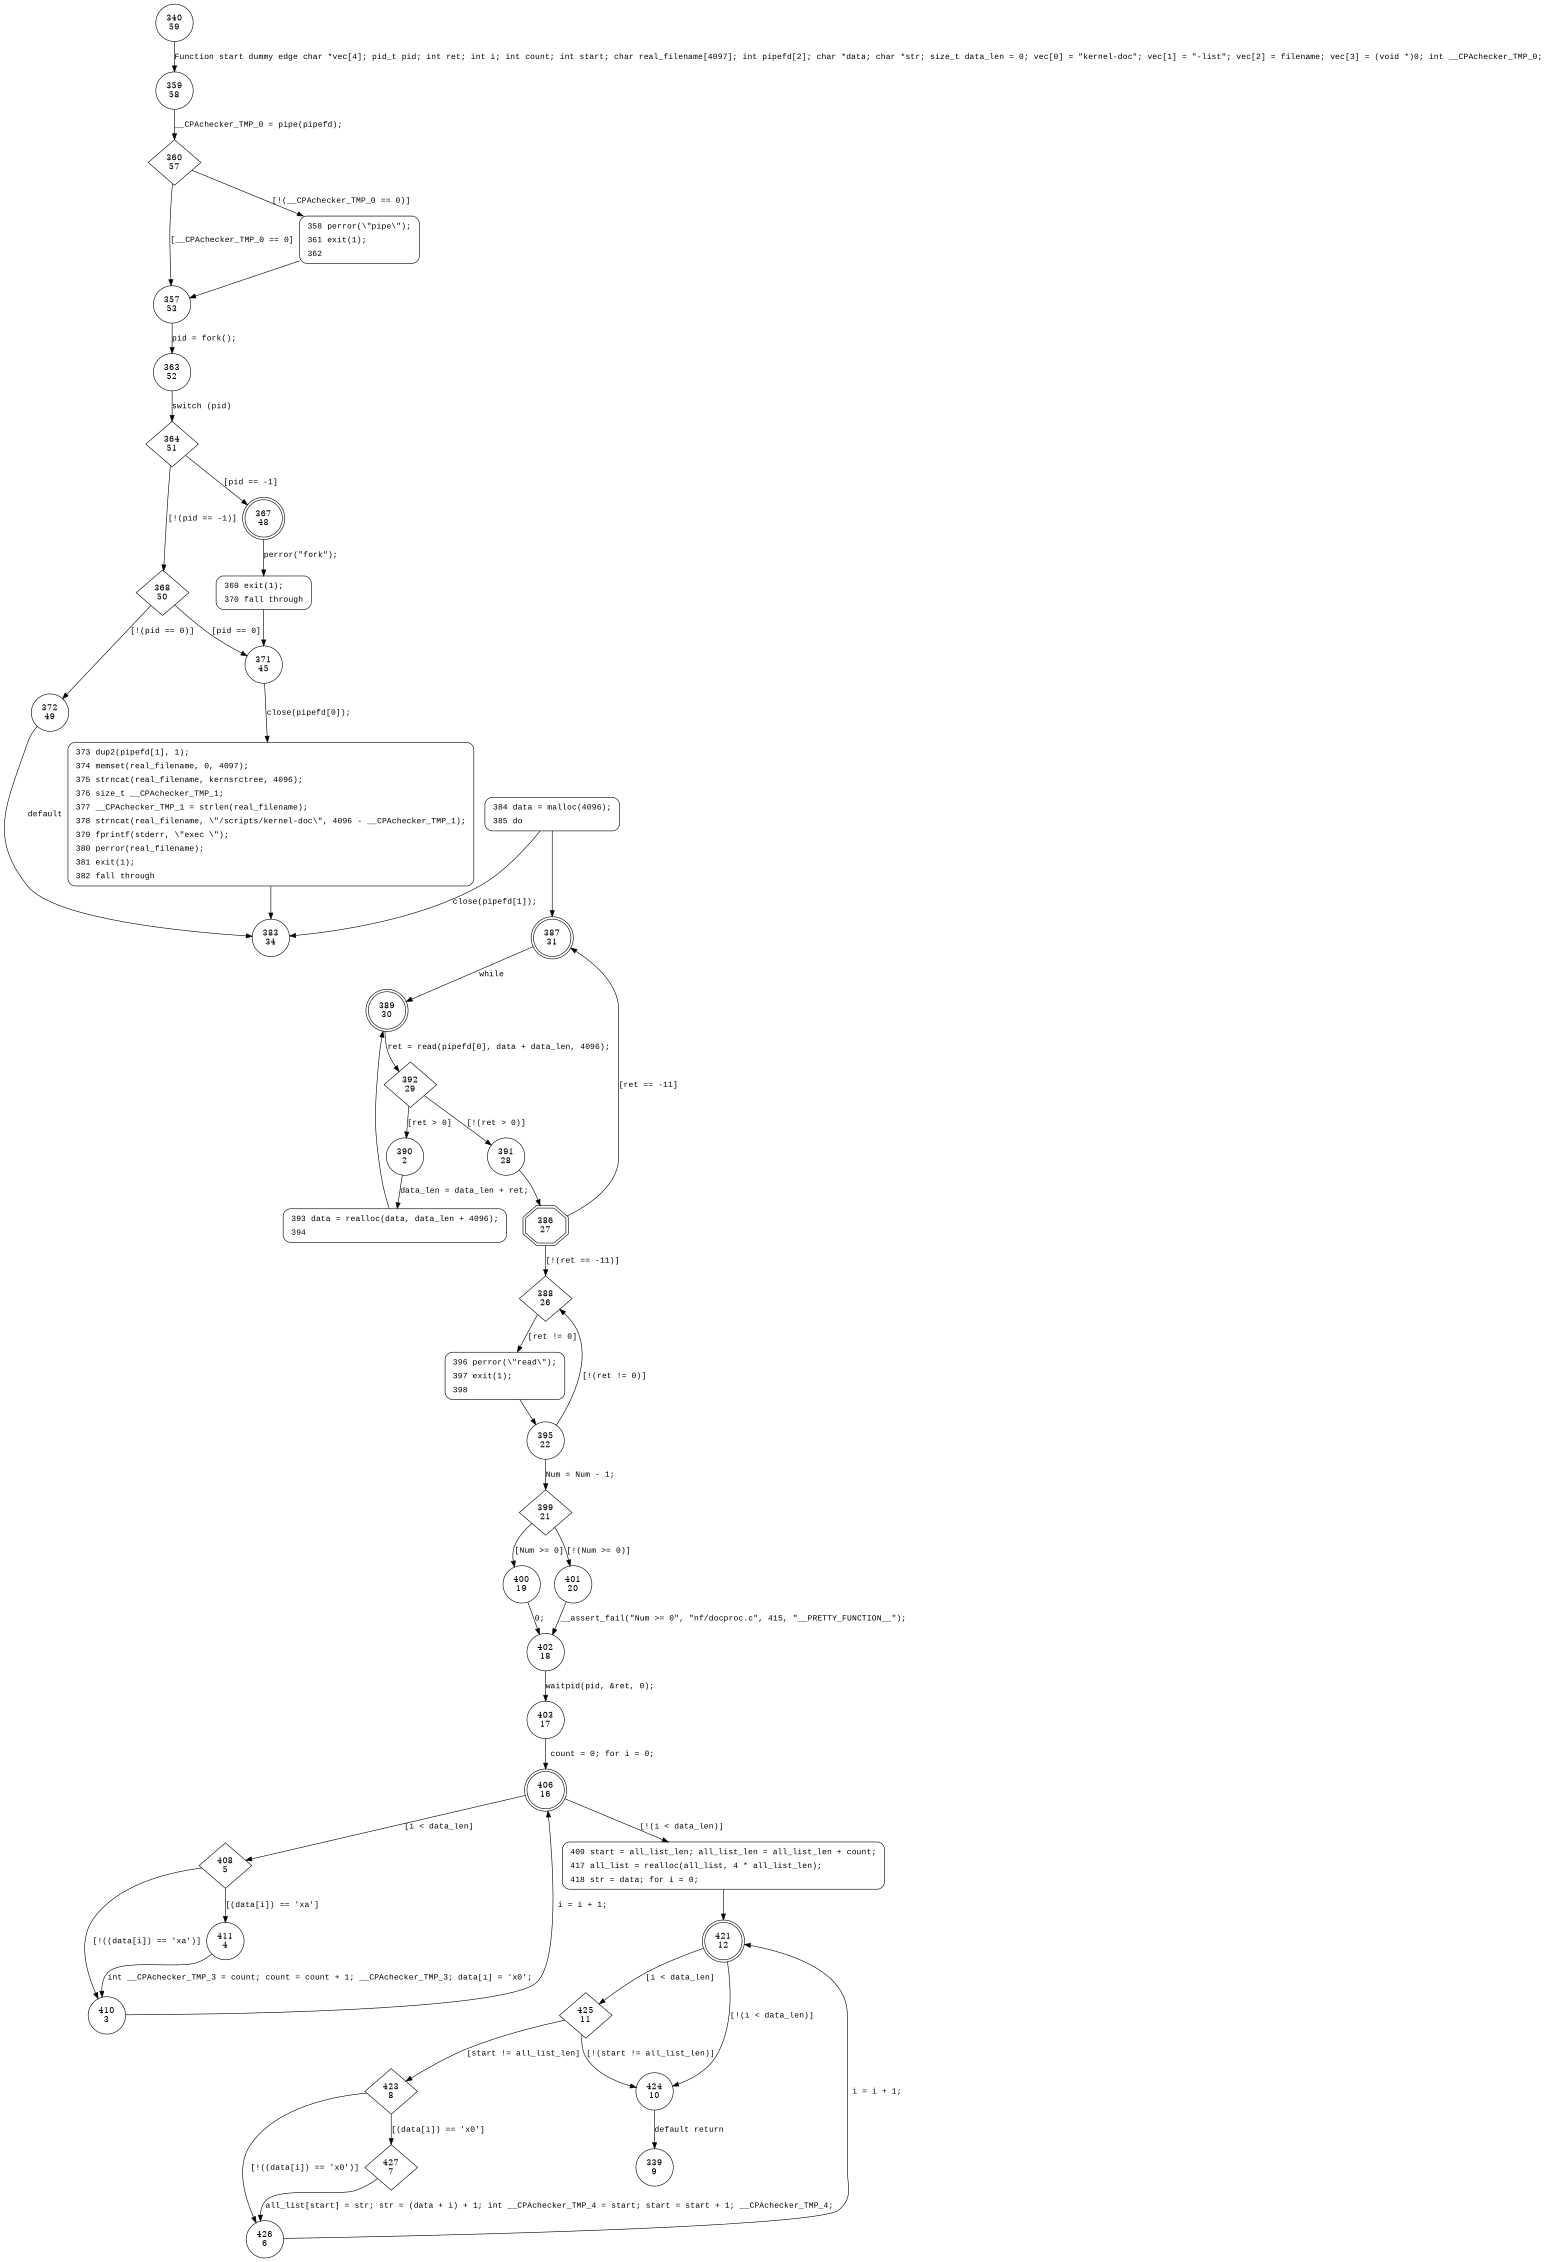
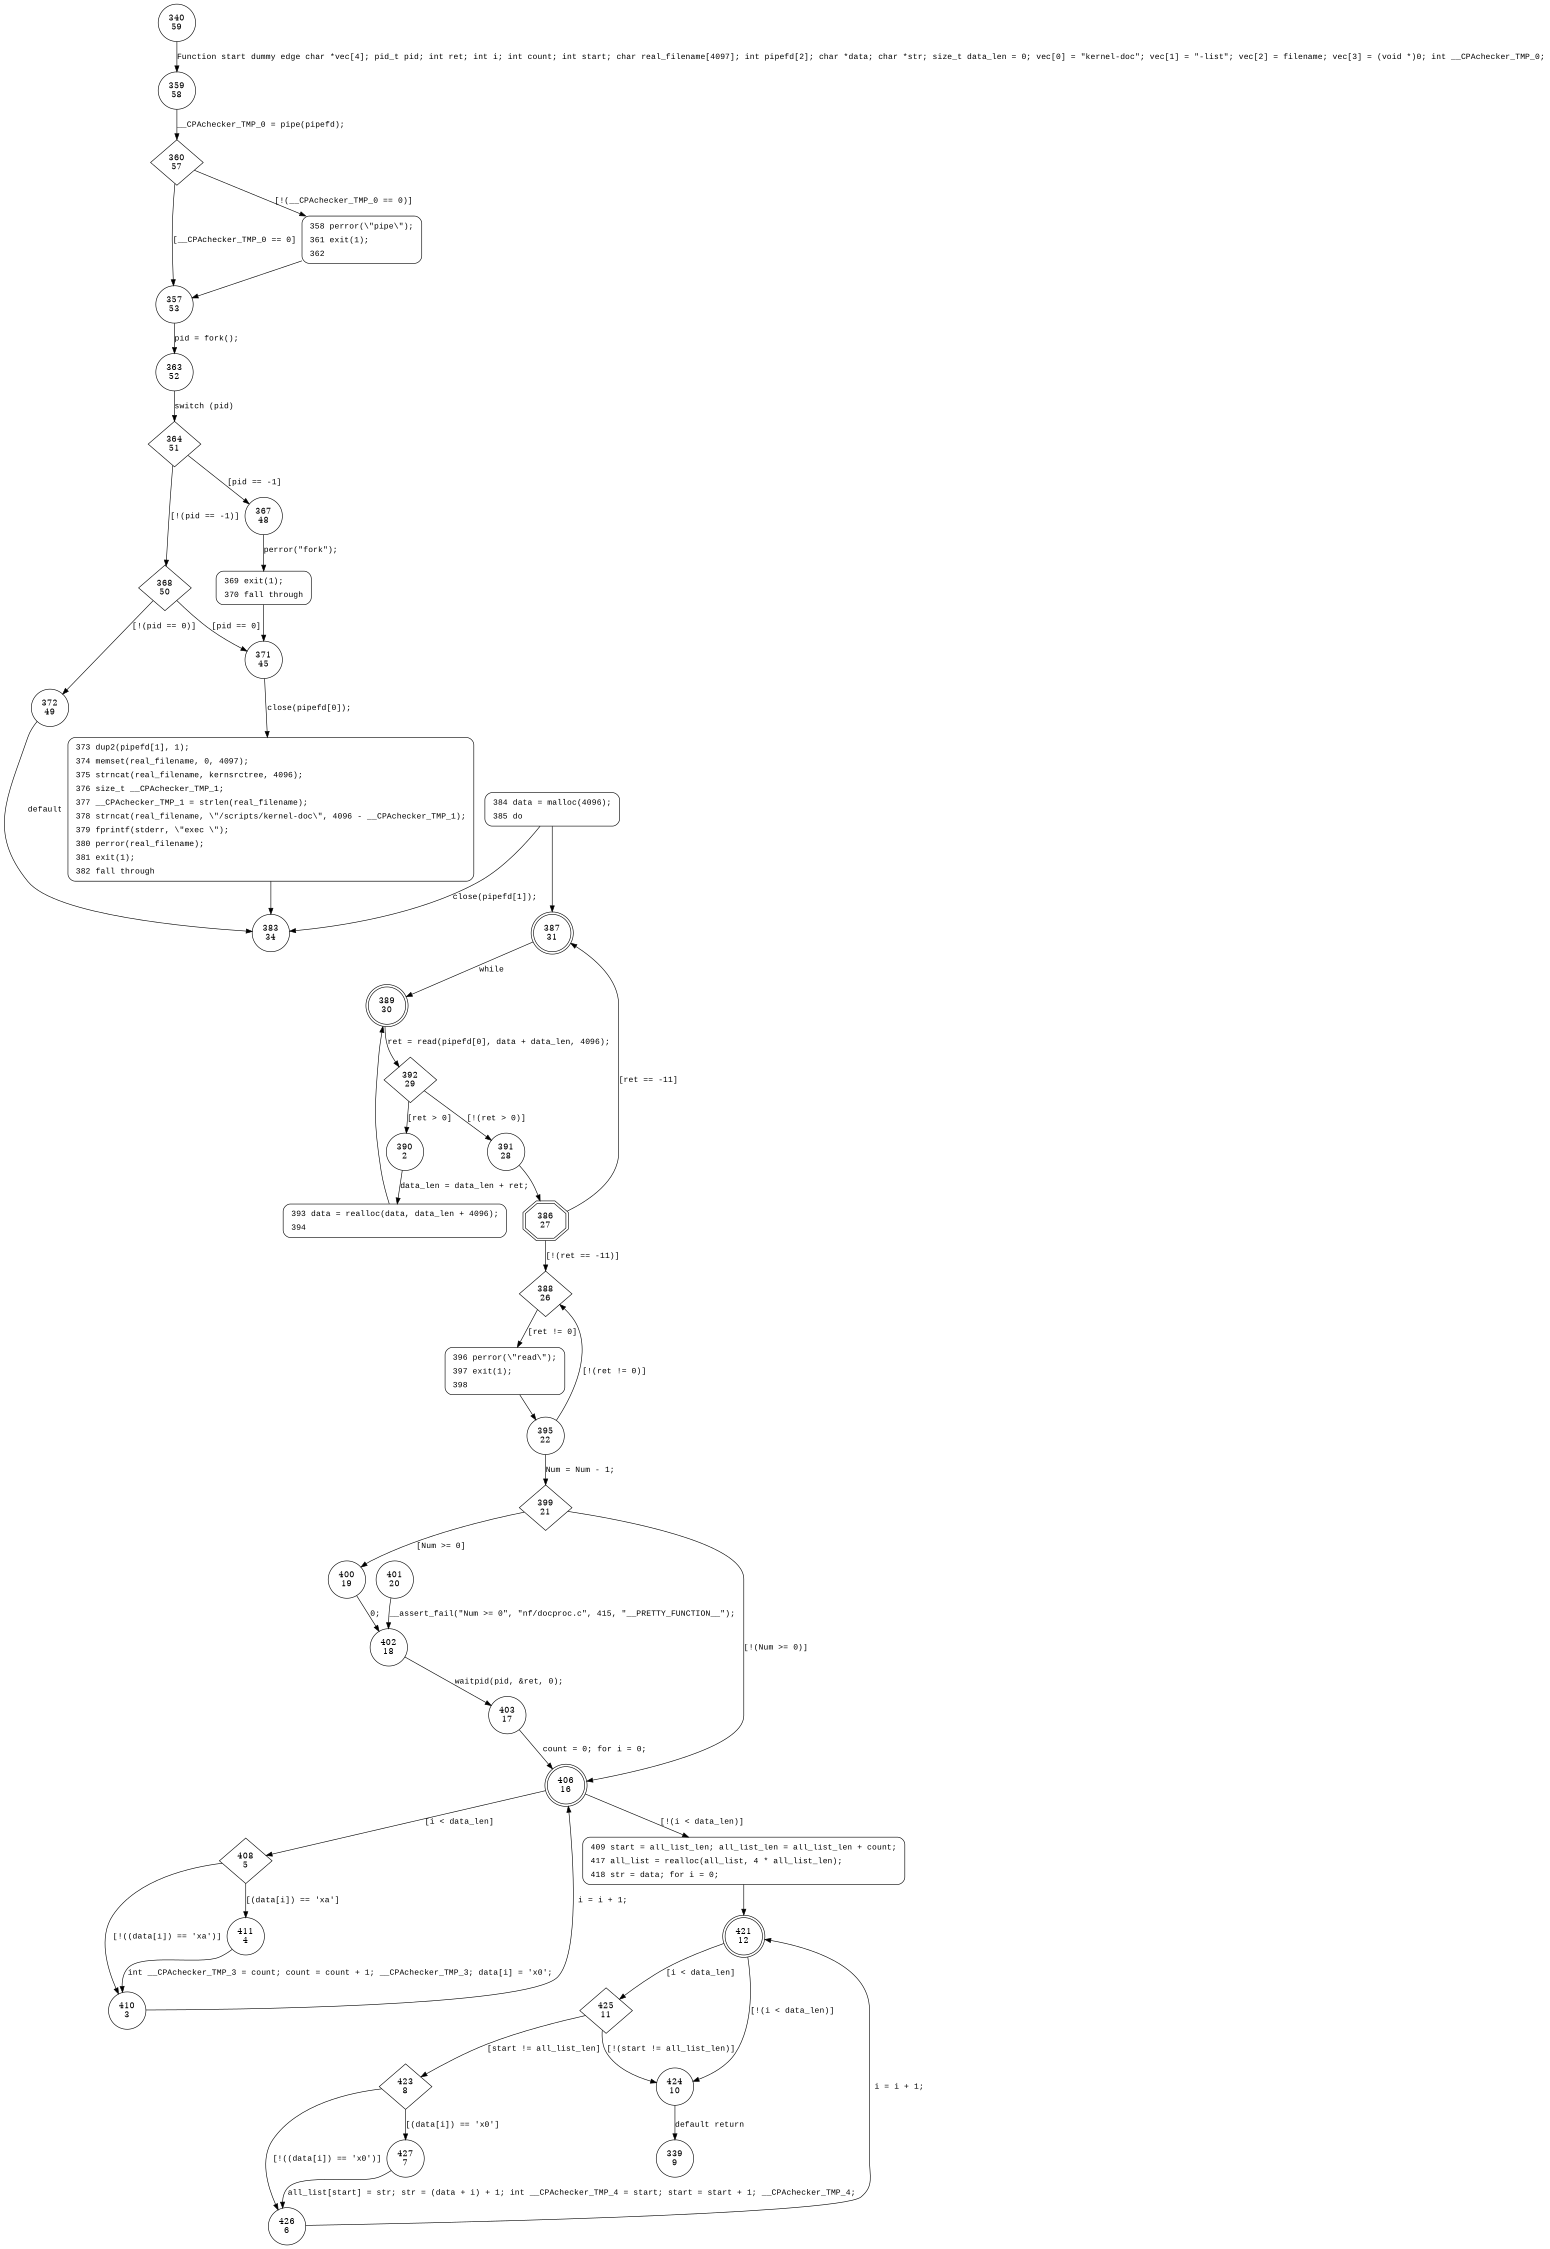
(264, 518) -> (264, 516)
(563, 1543) -> (744, 1635)
(391, 2167) -> (406, 2159)
